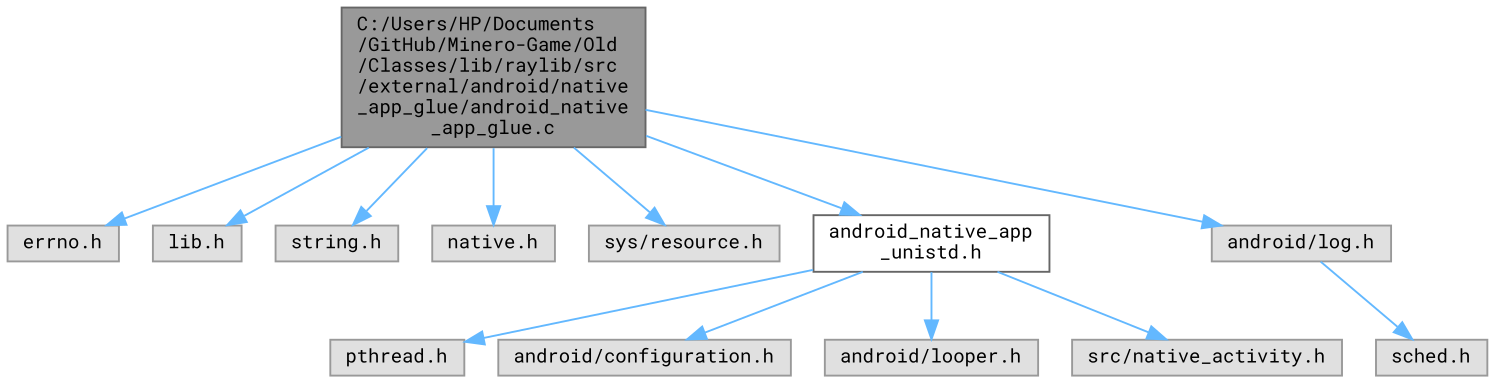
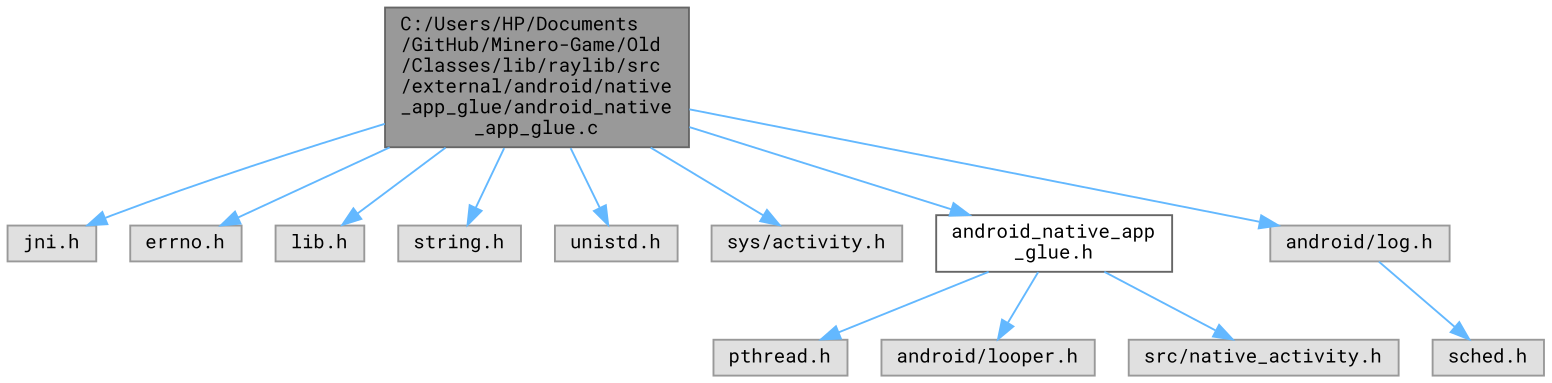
none -> (52, 243)
(494, 243) -> (616, 243)
(684, 243) -> (807, 243)
(931, 243) -> (1054, 243)
(645, 358) -> none
